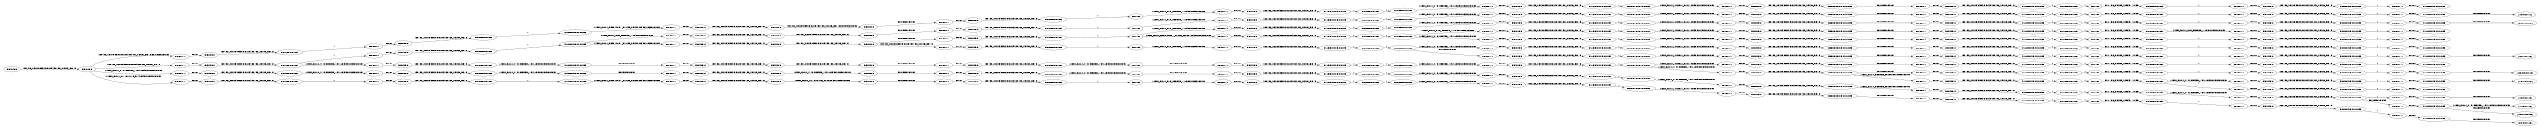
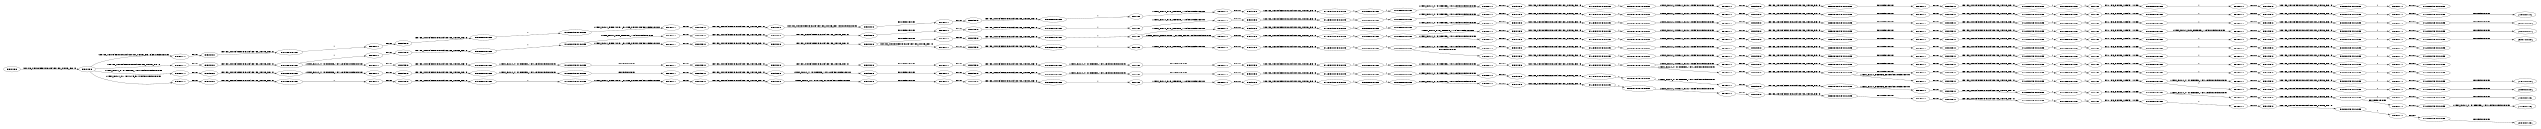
none -> (2525, 31)
none -> (2525, 40)
(2525, 56) -> none
(2525, 73) -> none
none -> (2525, 90)
(2525, 115) -> none
